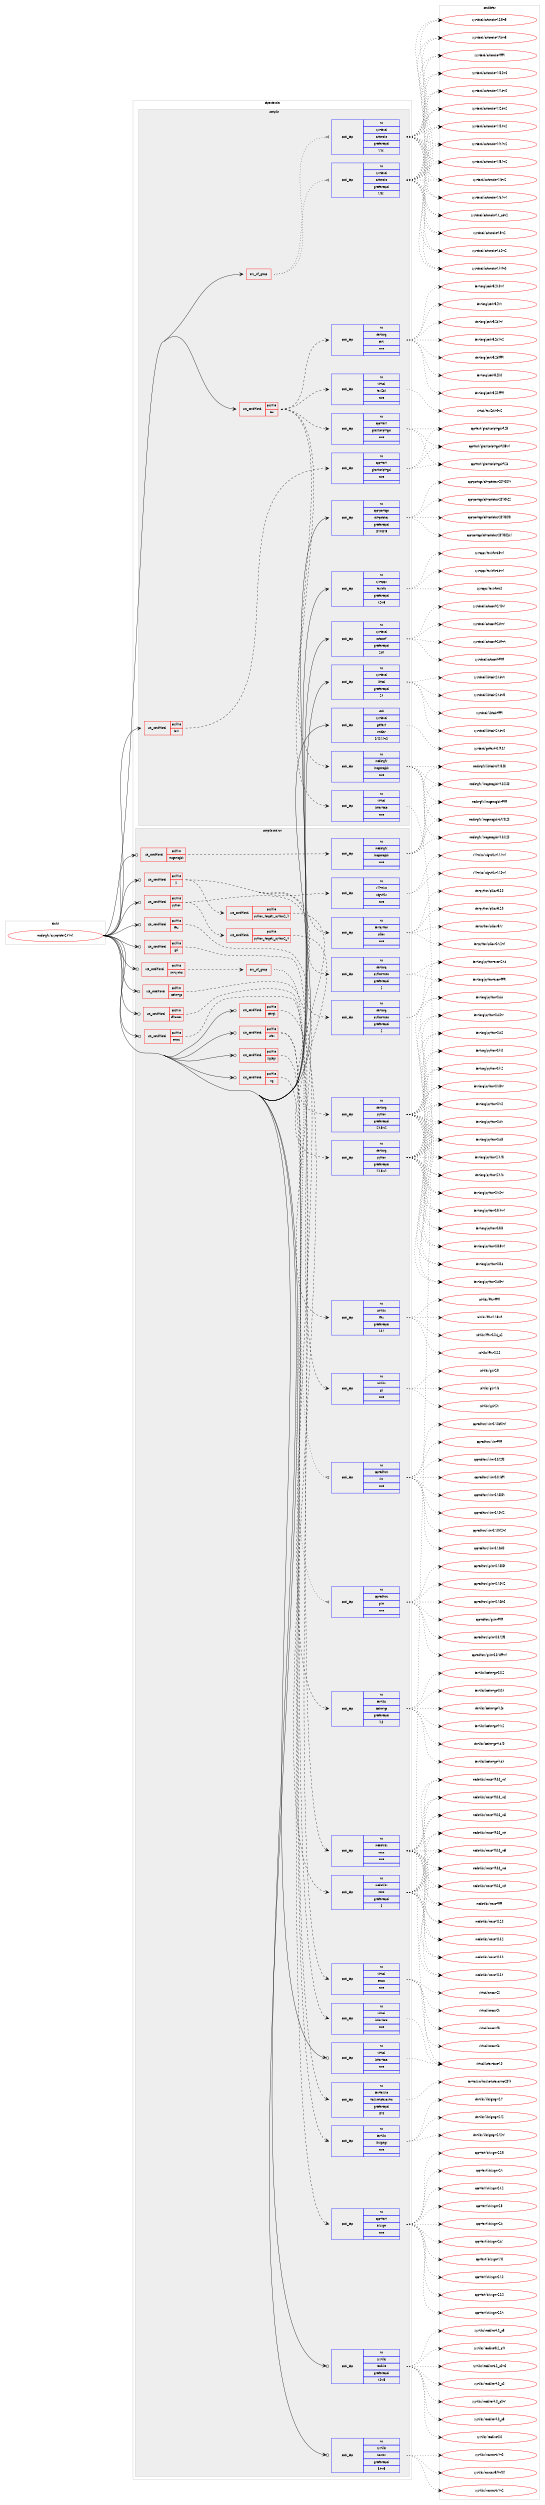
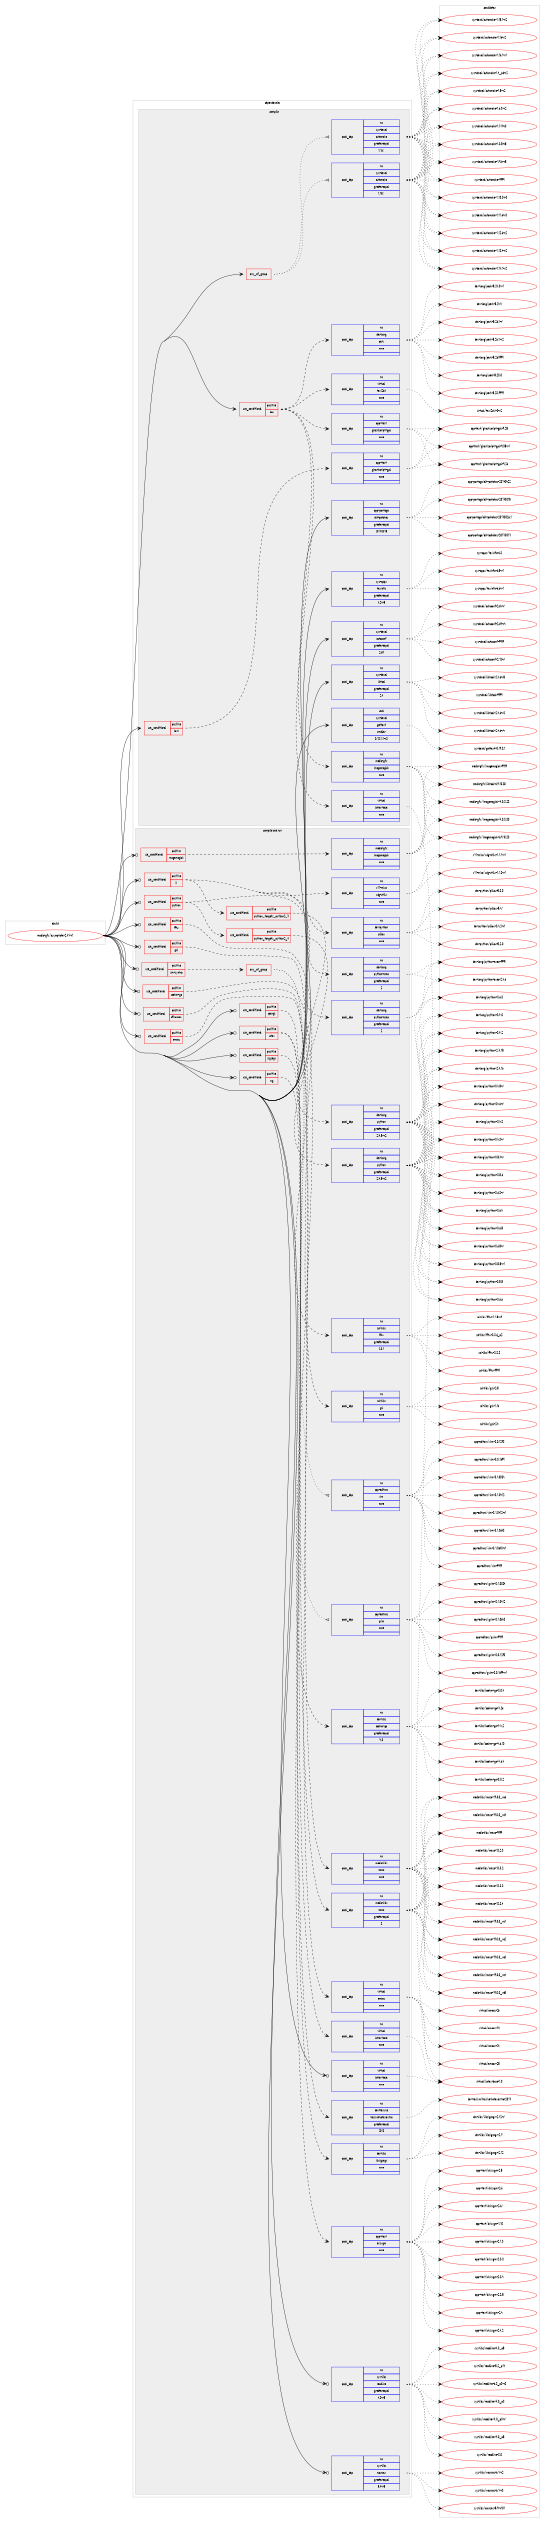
none -> (489, 1104)
(489, 1211) -> (489, 1158)
